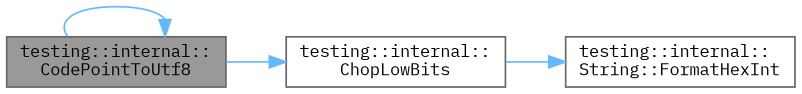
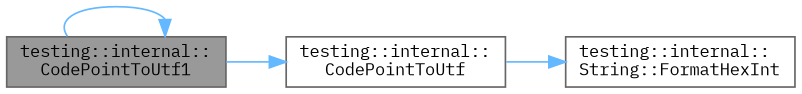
(116, 62) -> (116, 62)
(396, 62) -> (396, 62)
